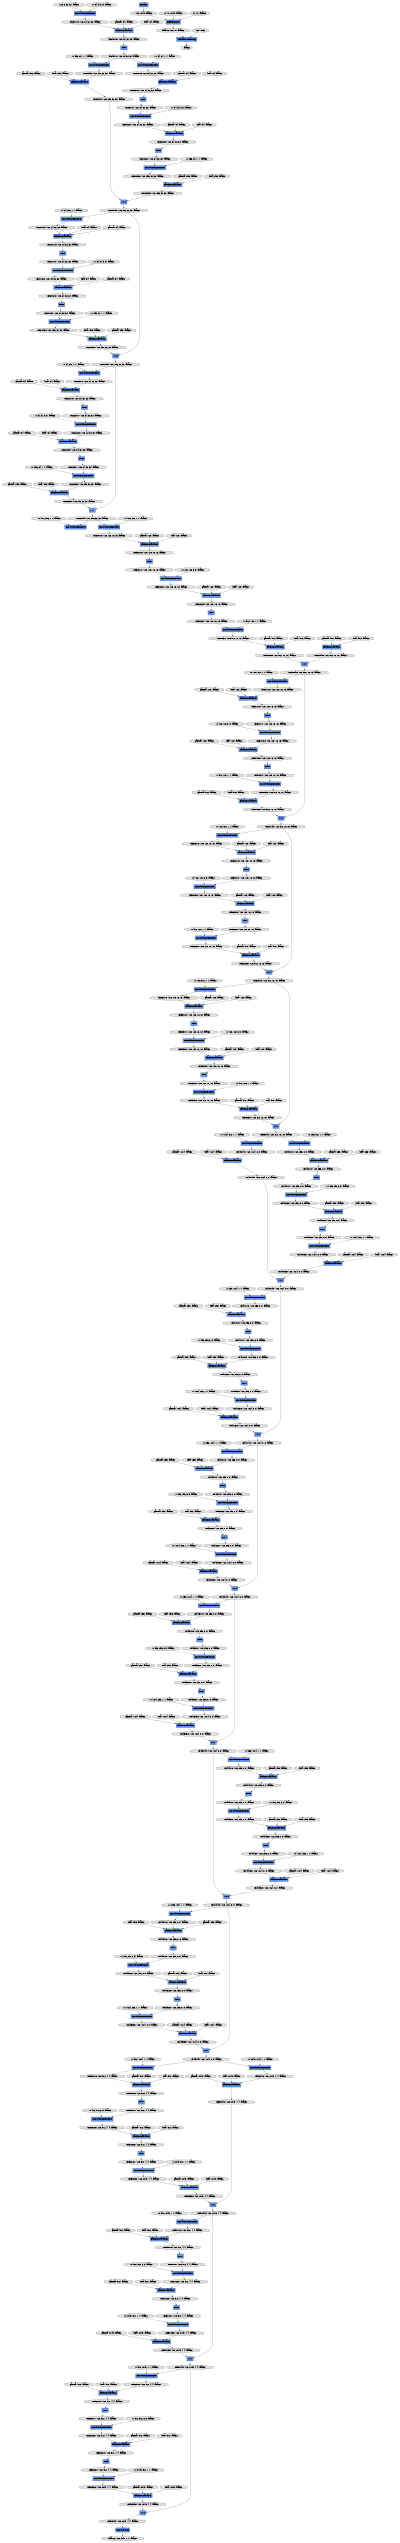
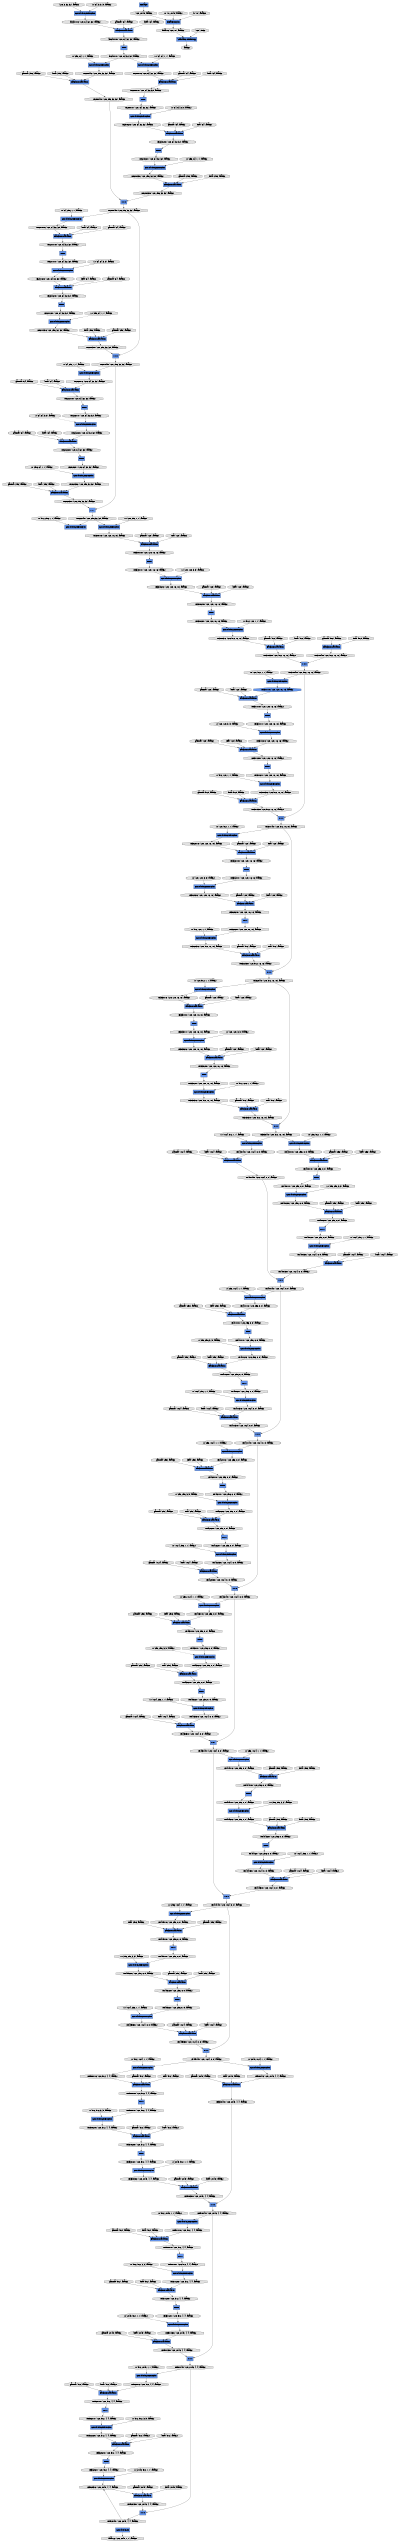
(277, 690) -> (277, 690)
(123, 2525) -> (113, 2505)
